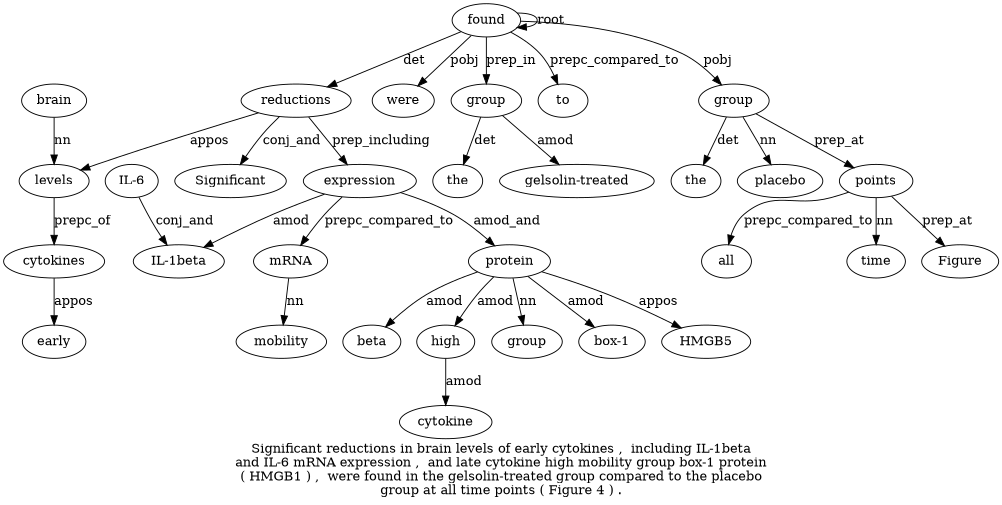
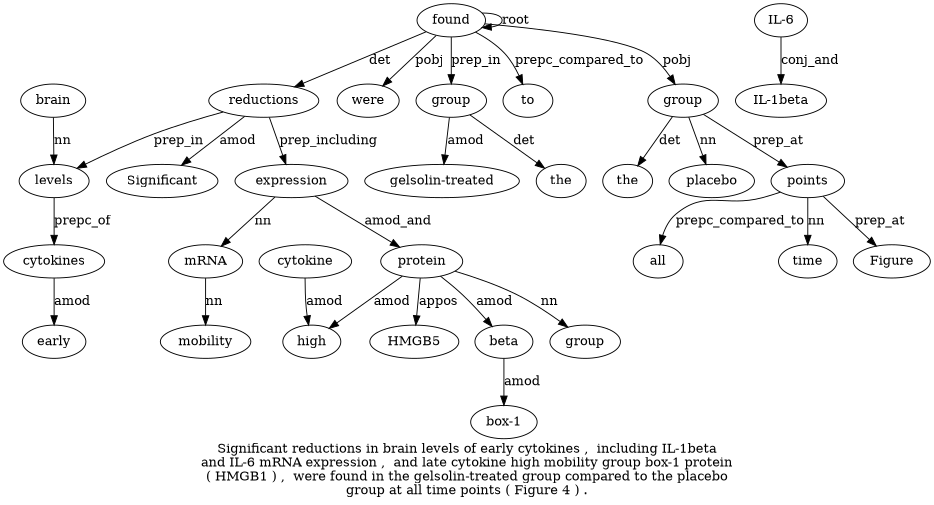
(210, 141) -> (179, 141)
(292, 141) -> (238, 141)
(267, 217) -> none
(389, 221) -> (263, 221)
(557, 299) -> (504, 377)
(74, 302) -> (73, 302)
(446, 377) -> (305, 297)
